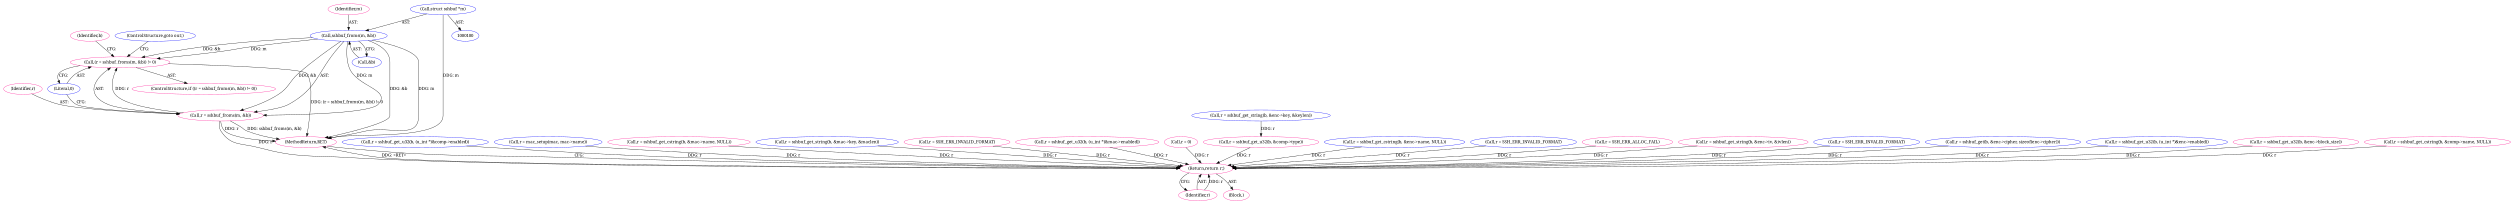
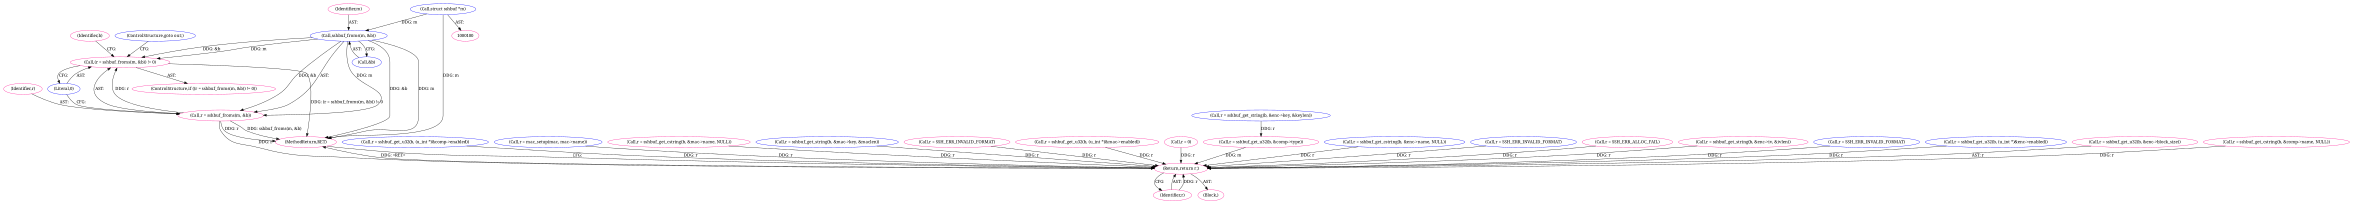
(407, 22) -> (409, 22)
(465, 36) -> (465, 36)
(2003, 142) -> none
(1244, 155) -> (1234, 155)
(2133, 155) -> (1978, 155)
